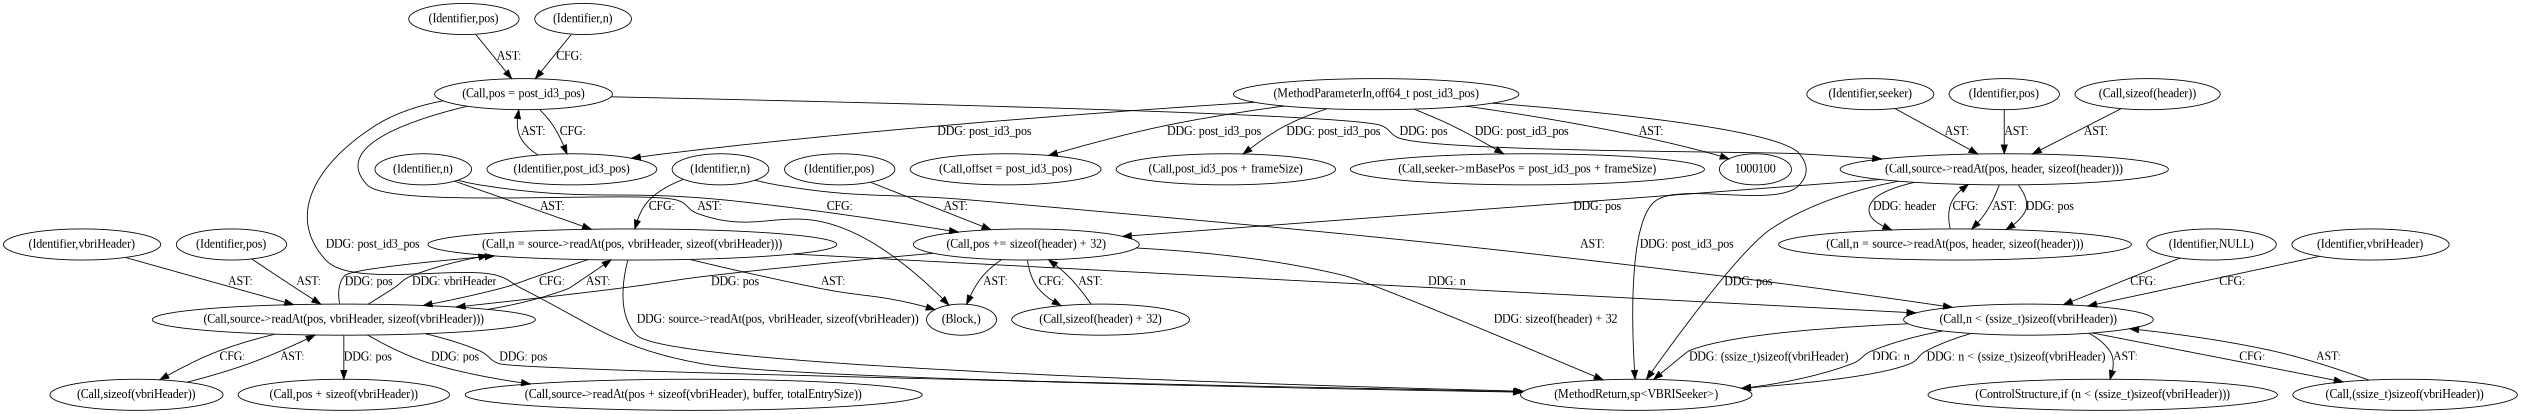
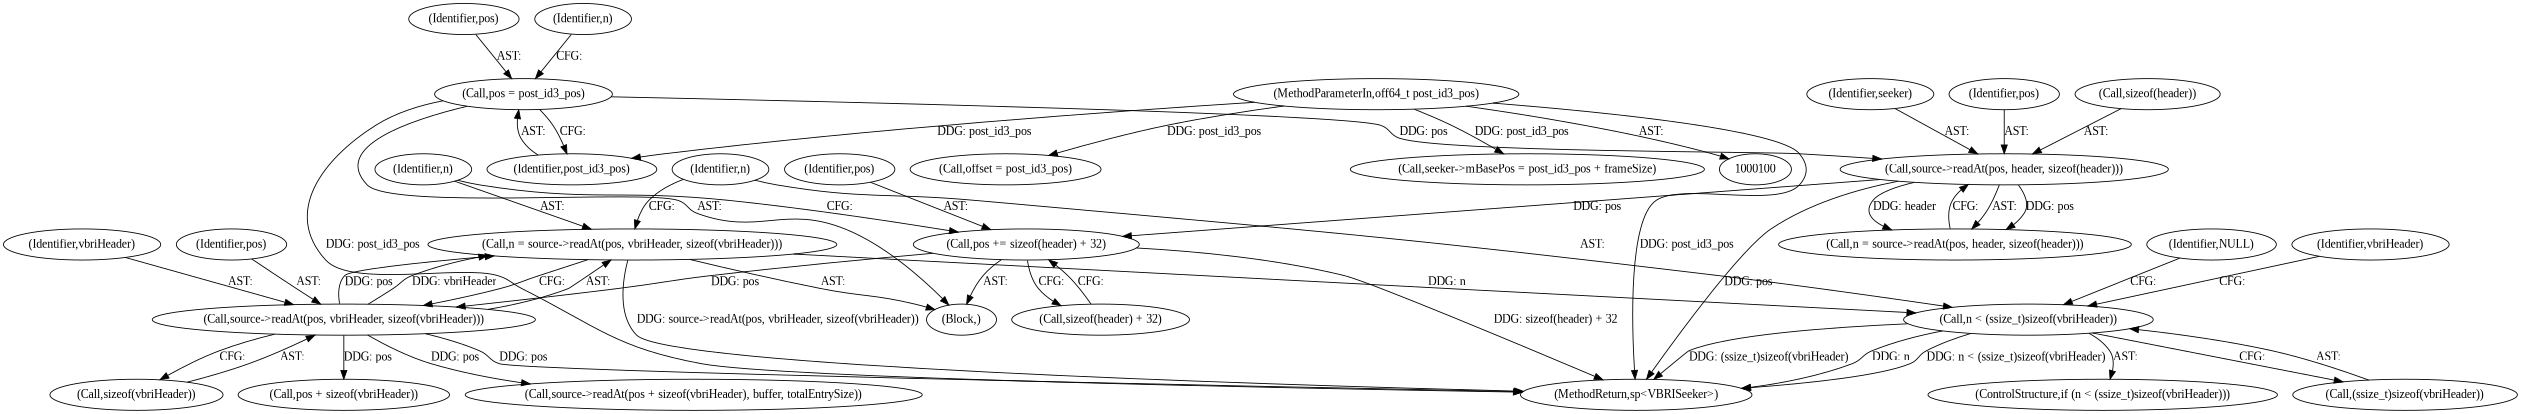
(1226, 169) -> none
(1092, 282) -> (1092, 282)
